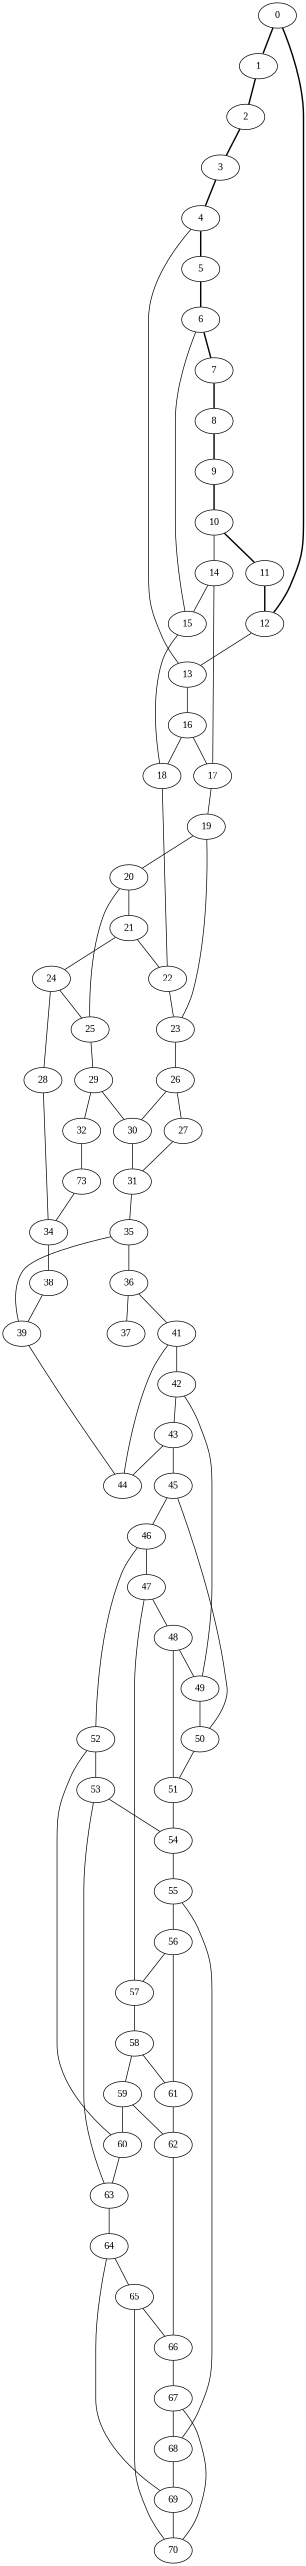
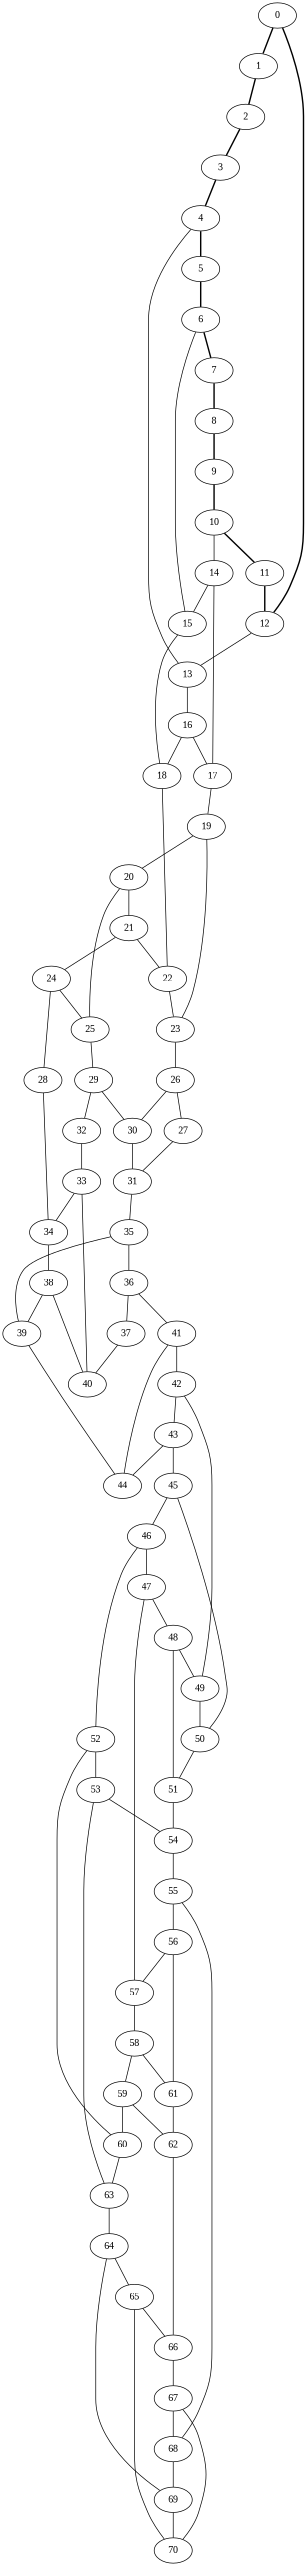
(82, 1182) -> (82, 1182)
none -> (87, 1384)
